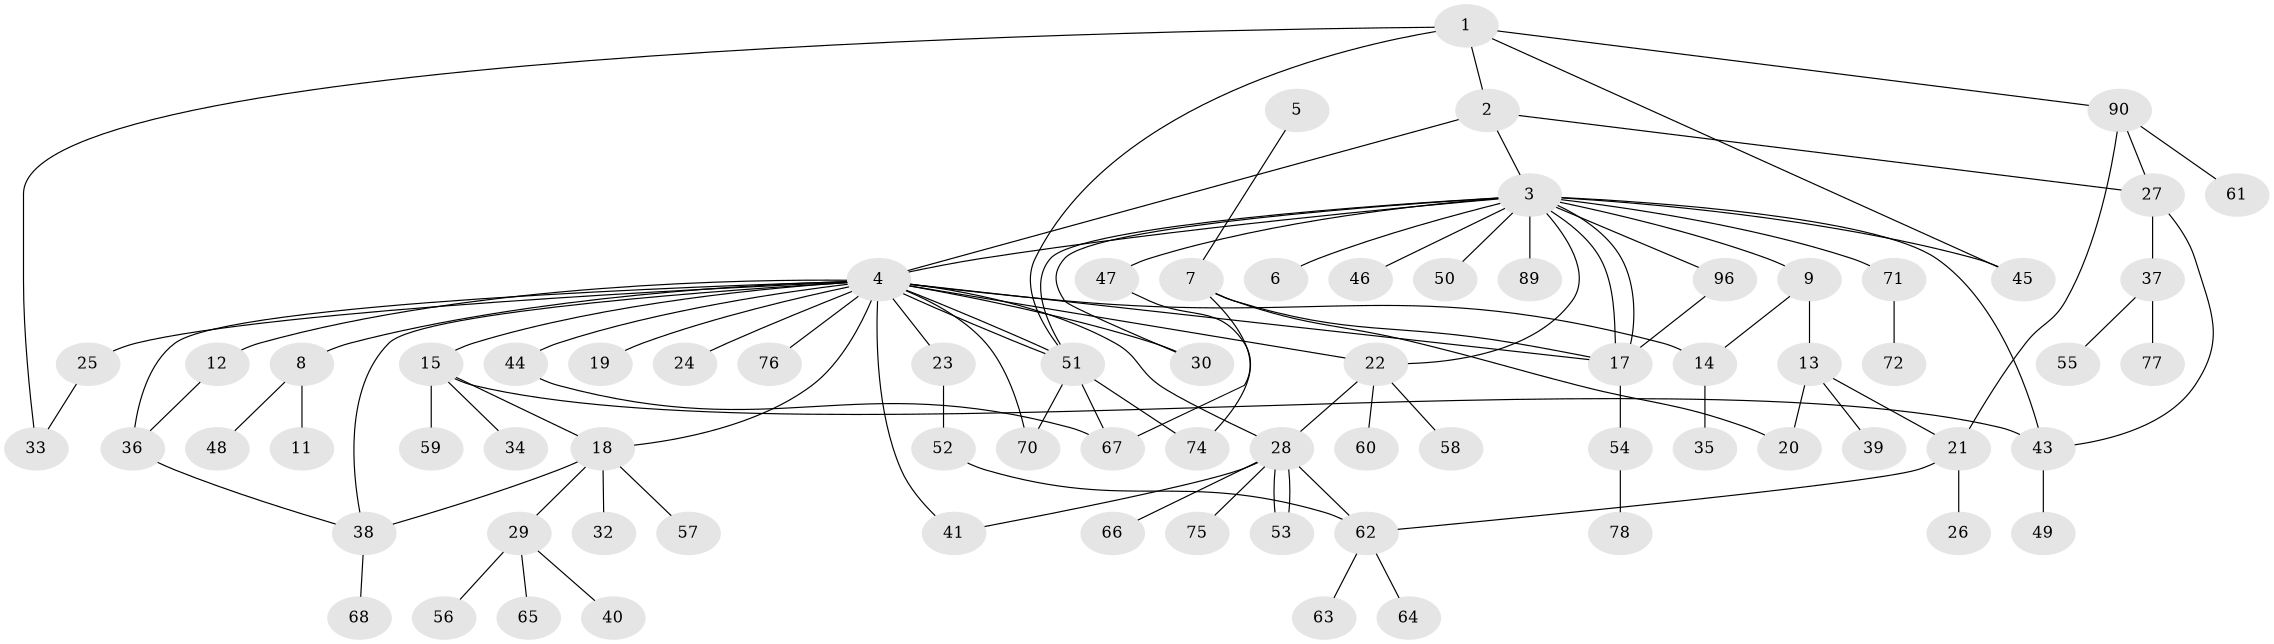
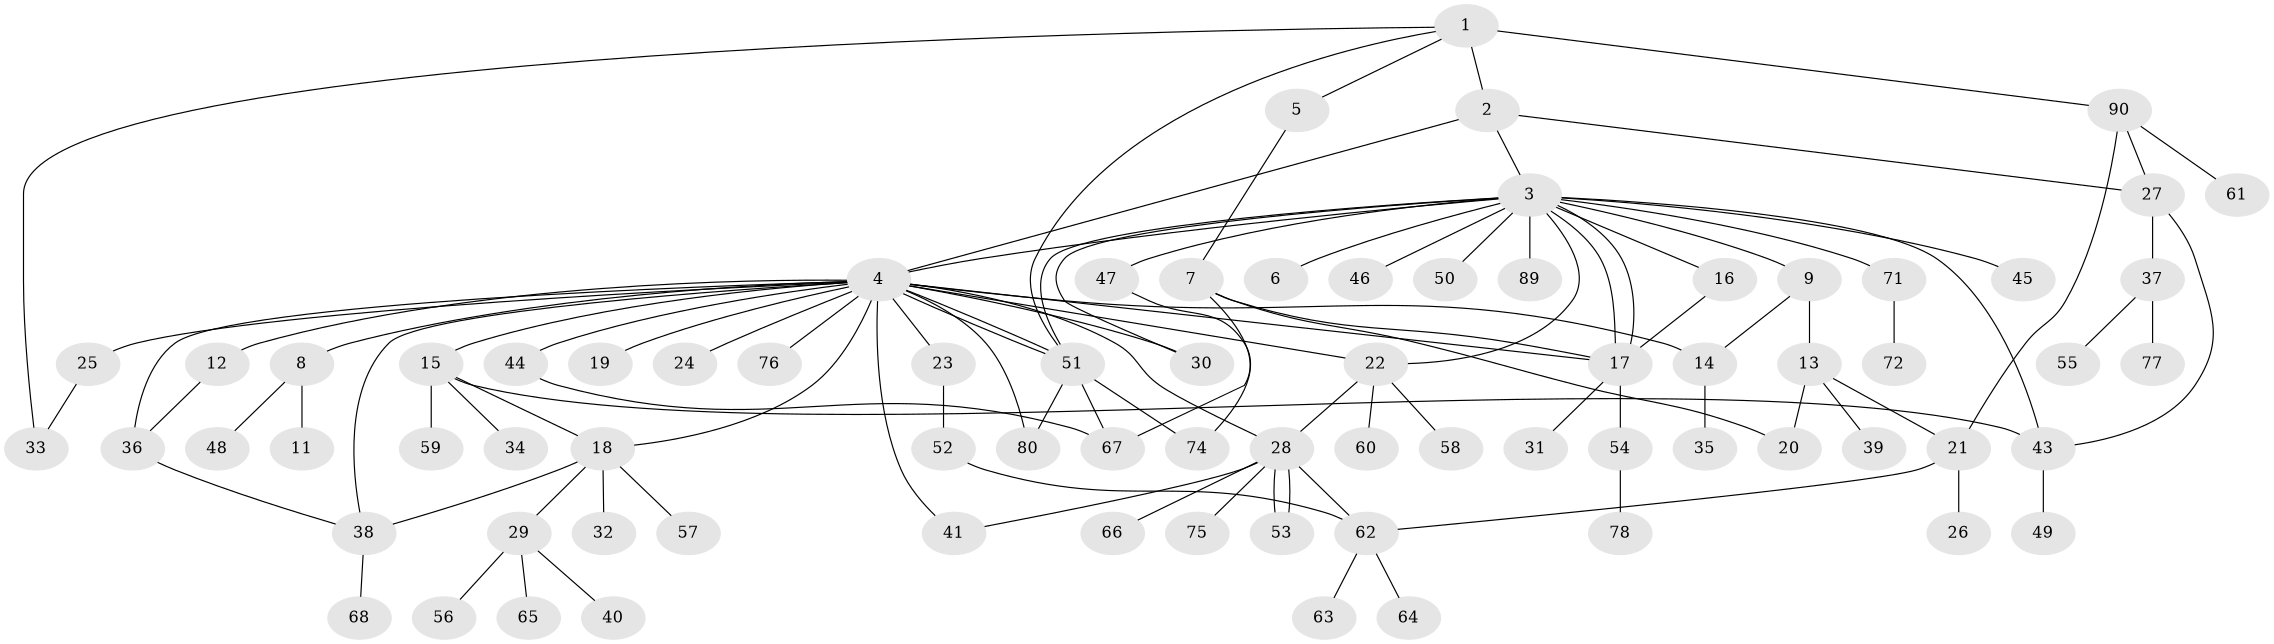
(1745, 153) -> (1382, 68)
(1725, 280) -> (1725, 280)
(1028, 449) -> (1028, 449)
none -> (1536, 449)
